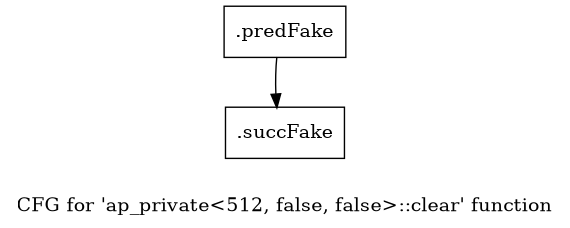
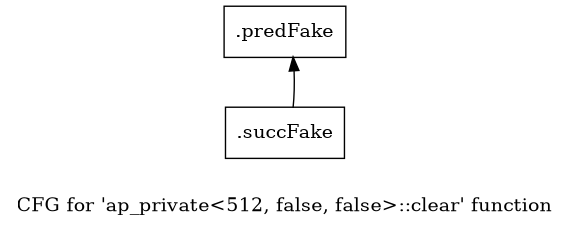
(276, 75) -> (294, 89)
